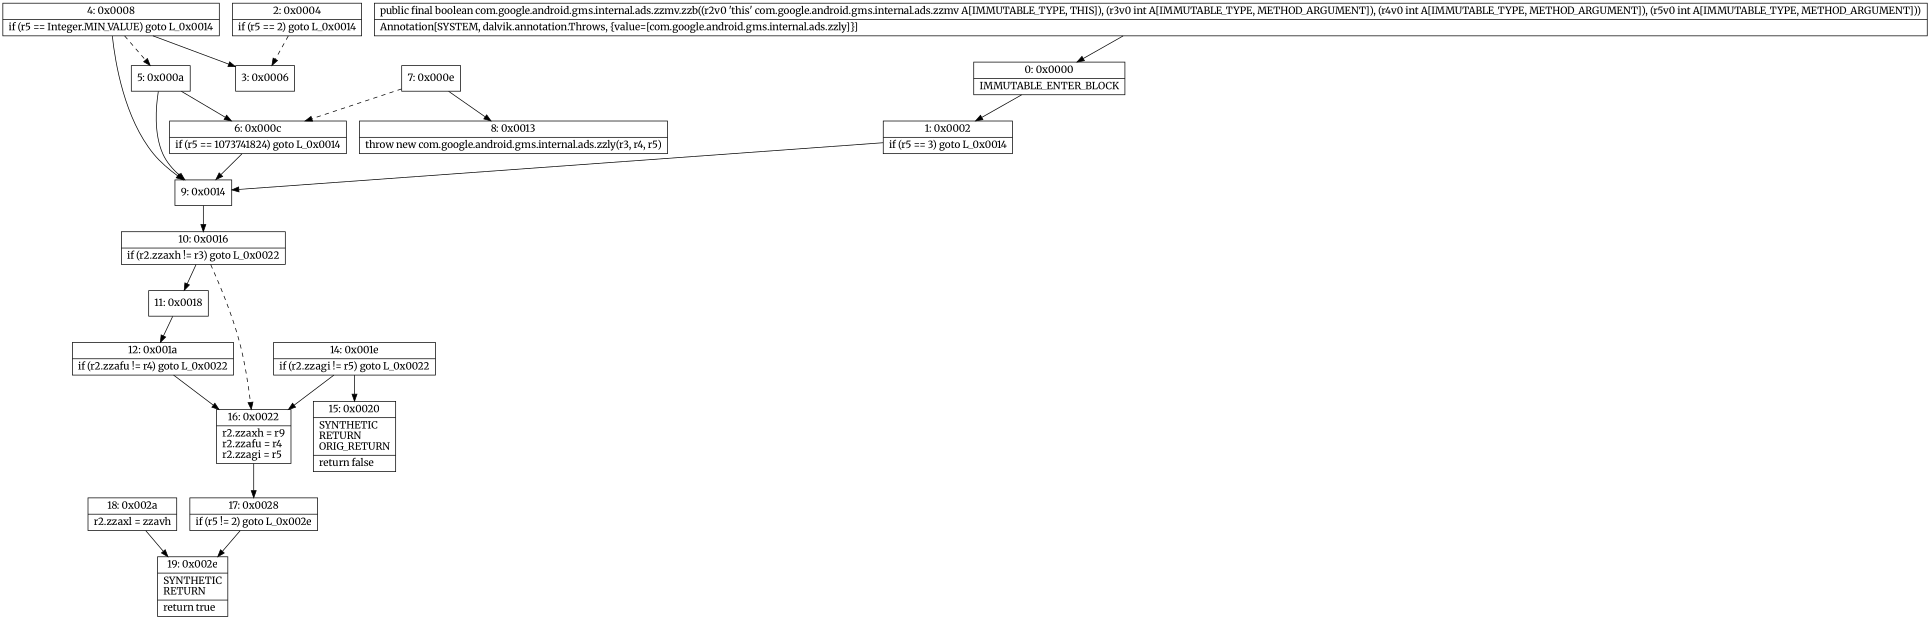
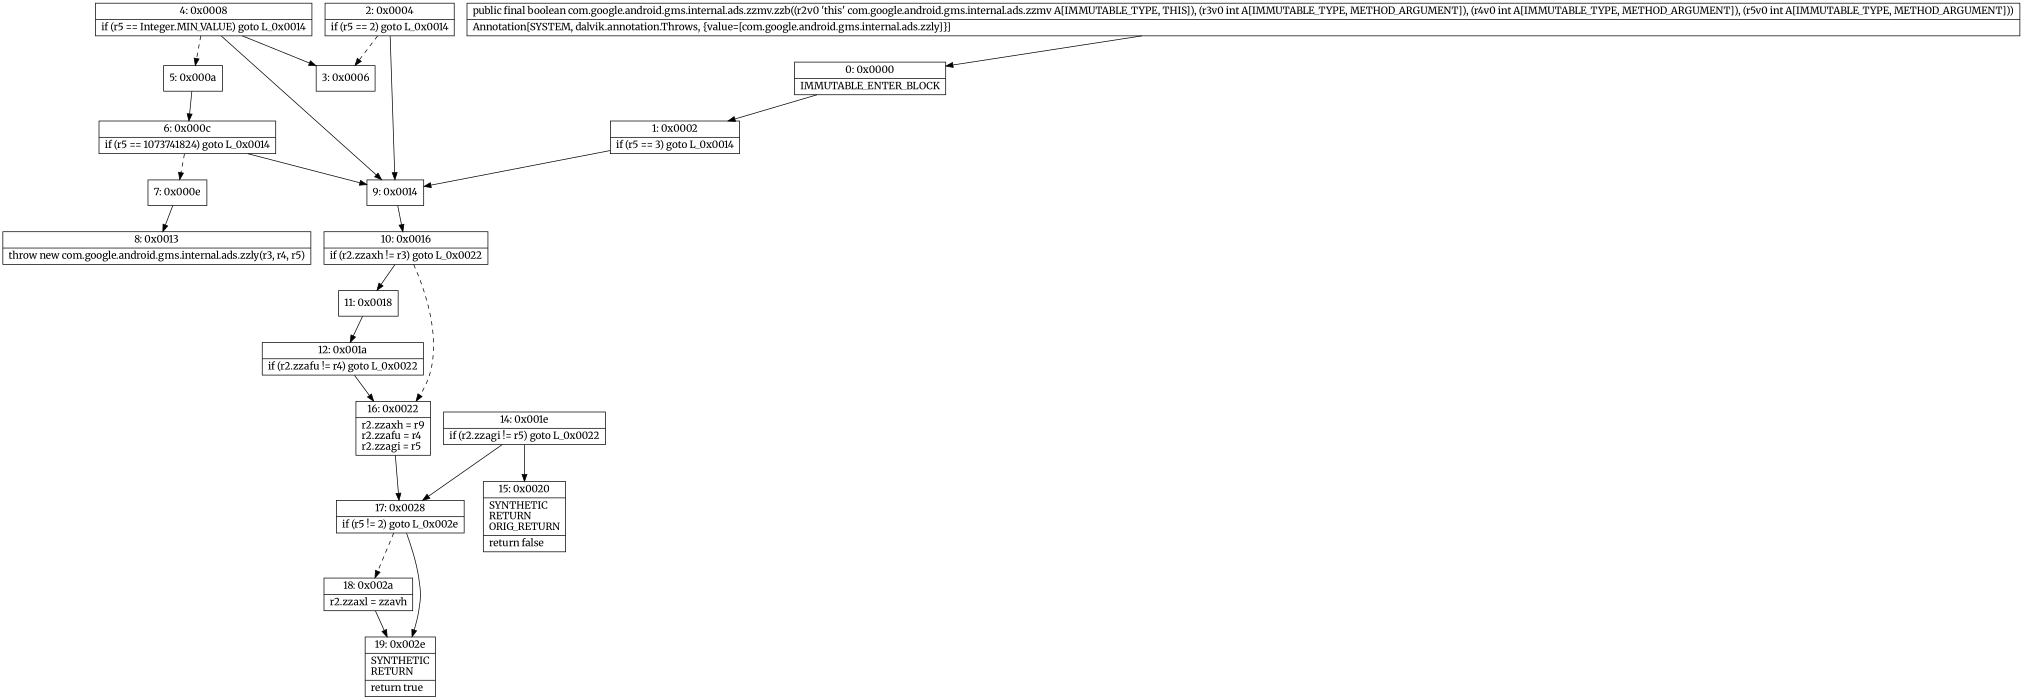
(357, 104) -> (183, 163)
(158, 137) -> (392, 104)
(314, 390) -> (465, 470)
none -> (386, 552)
